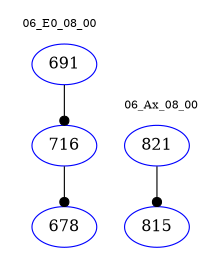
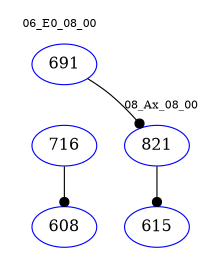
(64, 101) -> (122, 105)
(161, 106) -> (161, 106)
(64, 227) -> (64, 227)
(157, 227) -> (157, 227)
